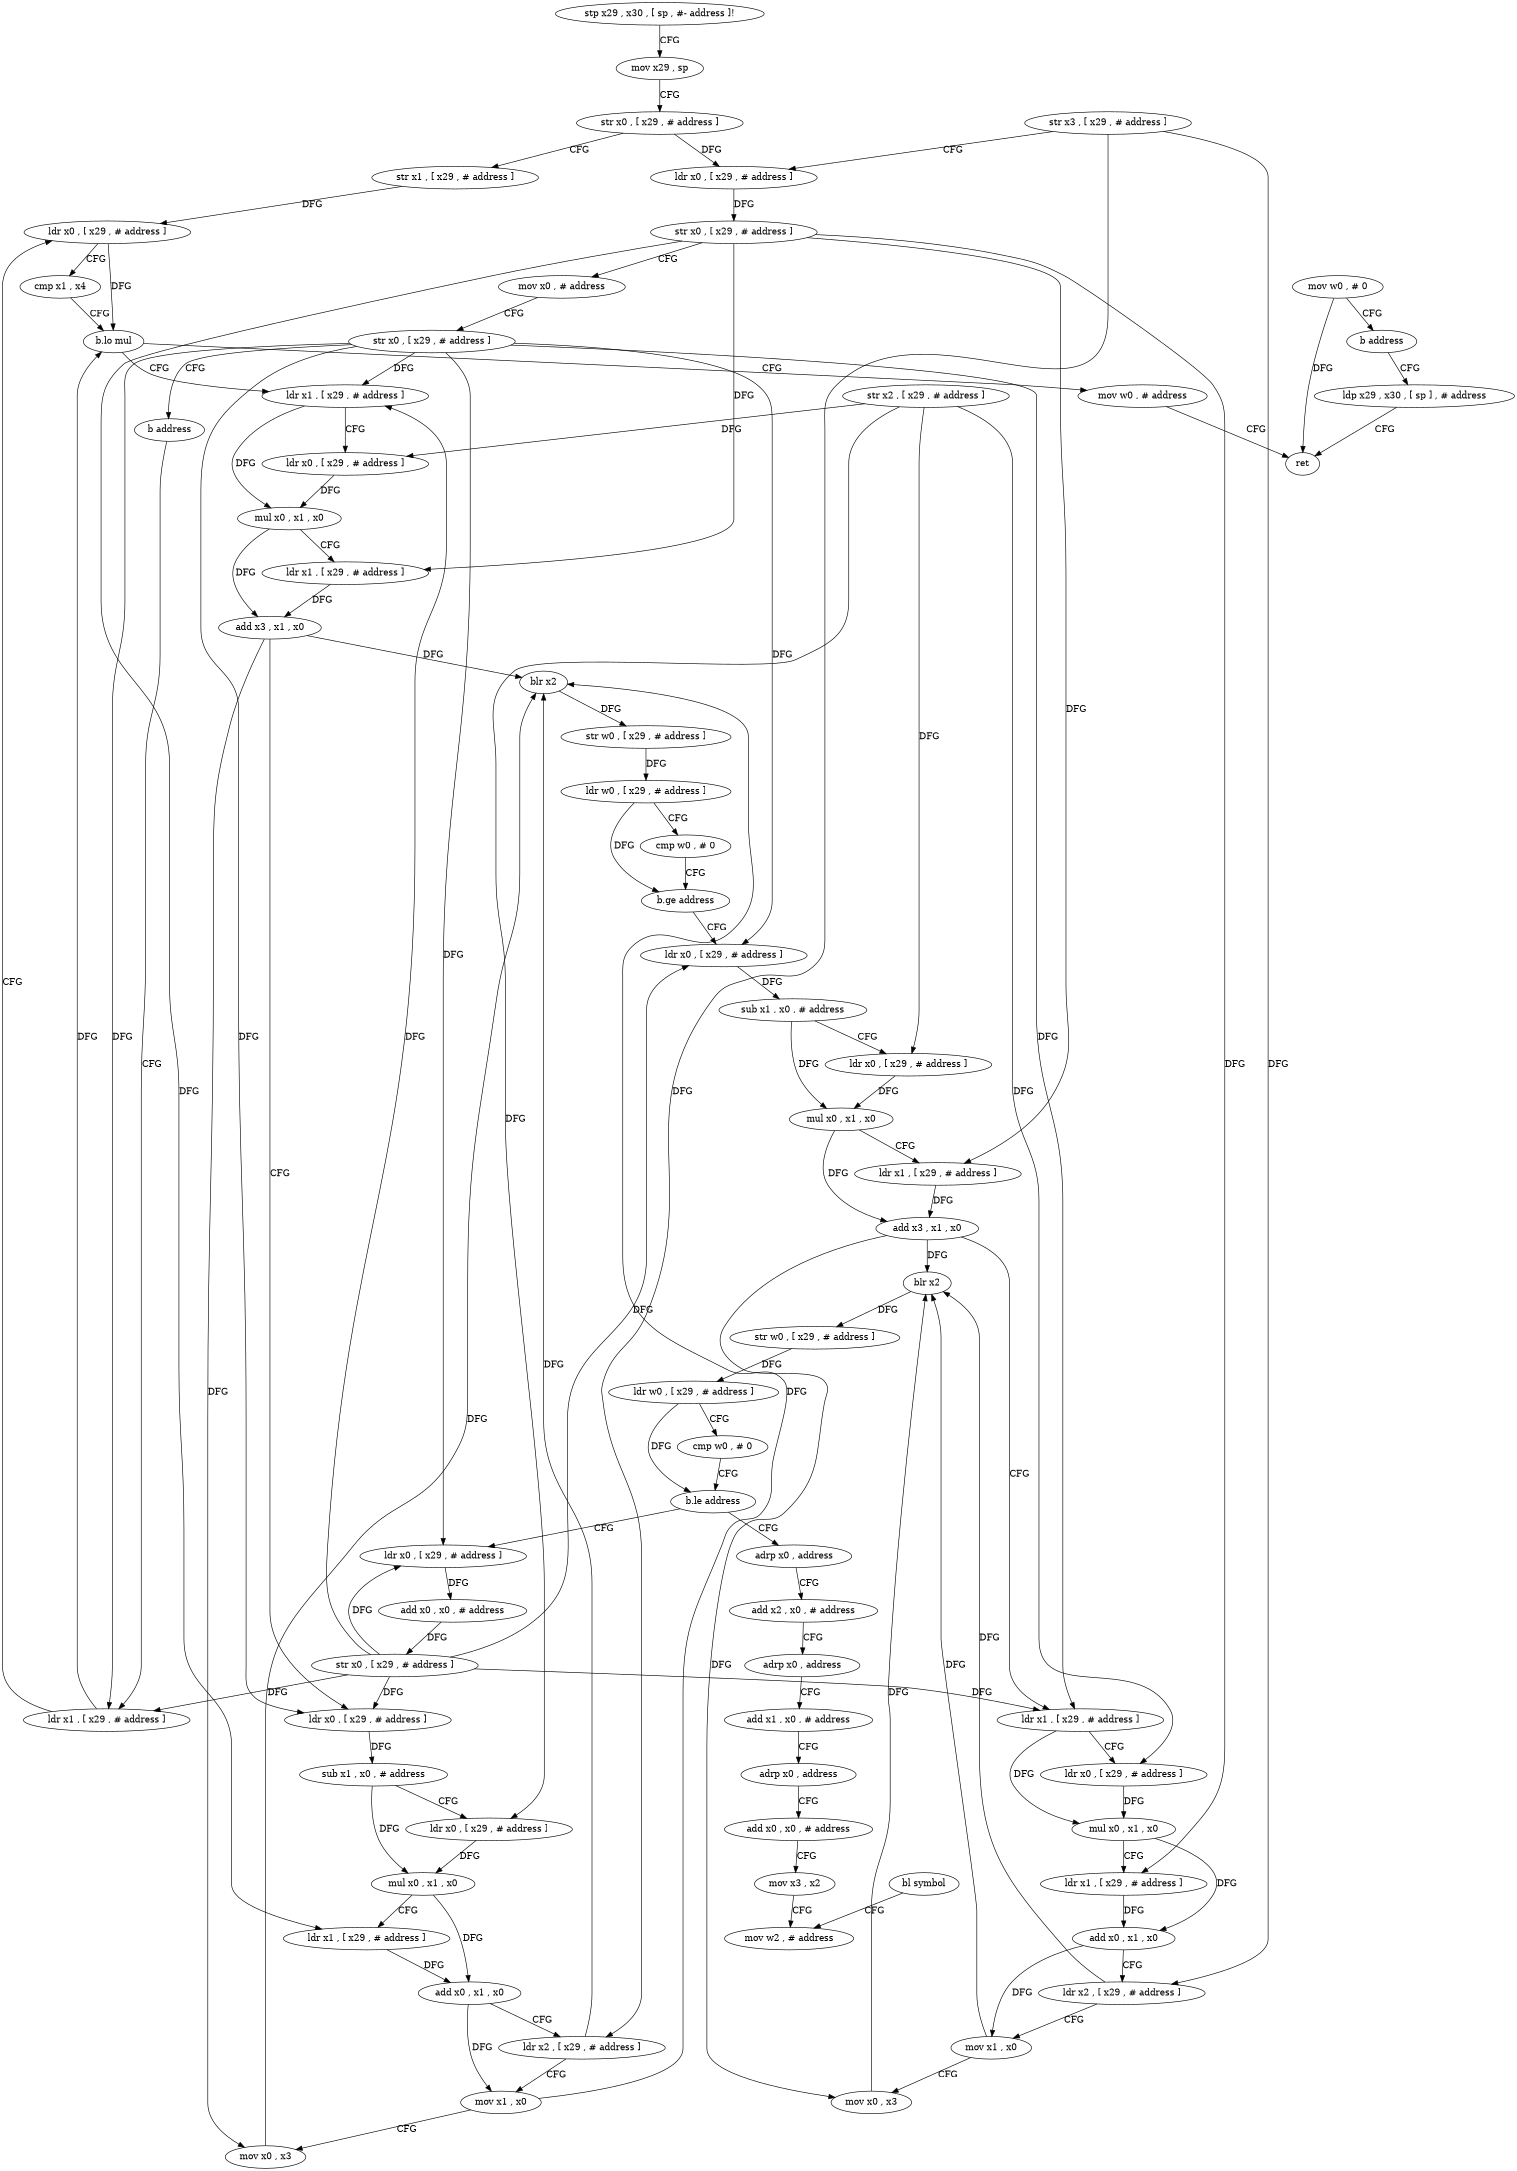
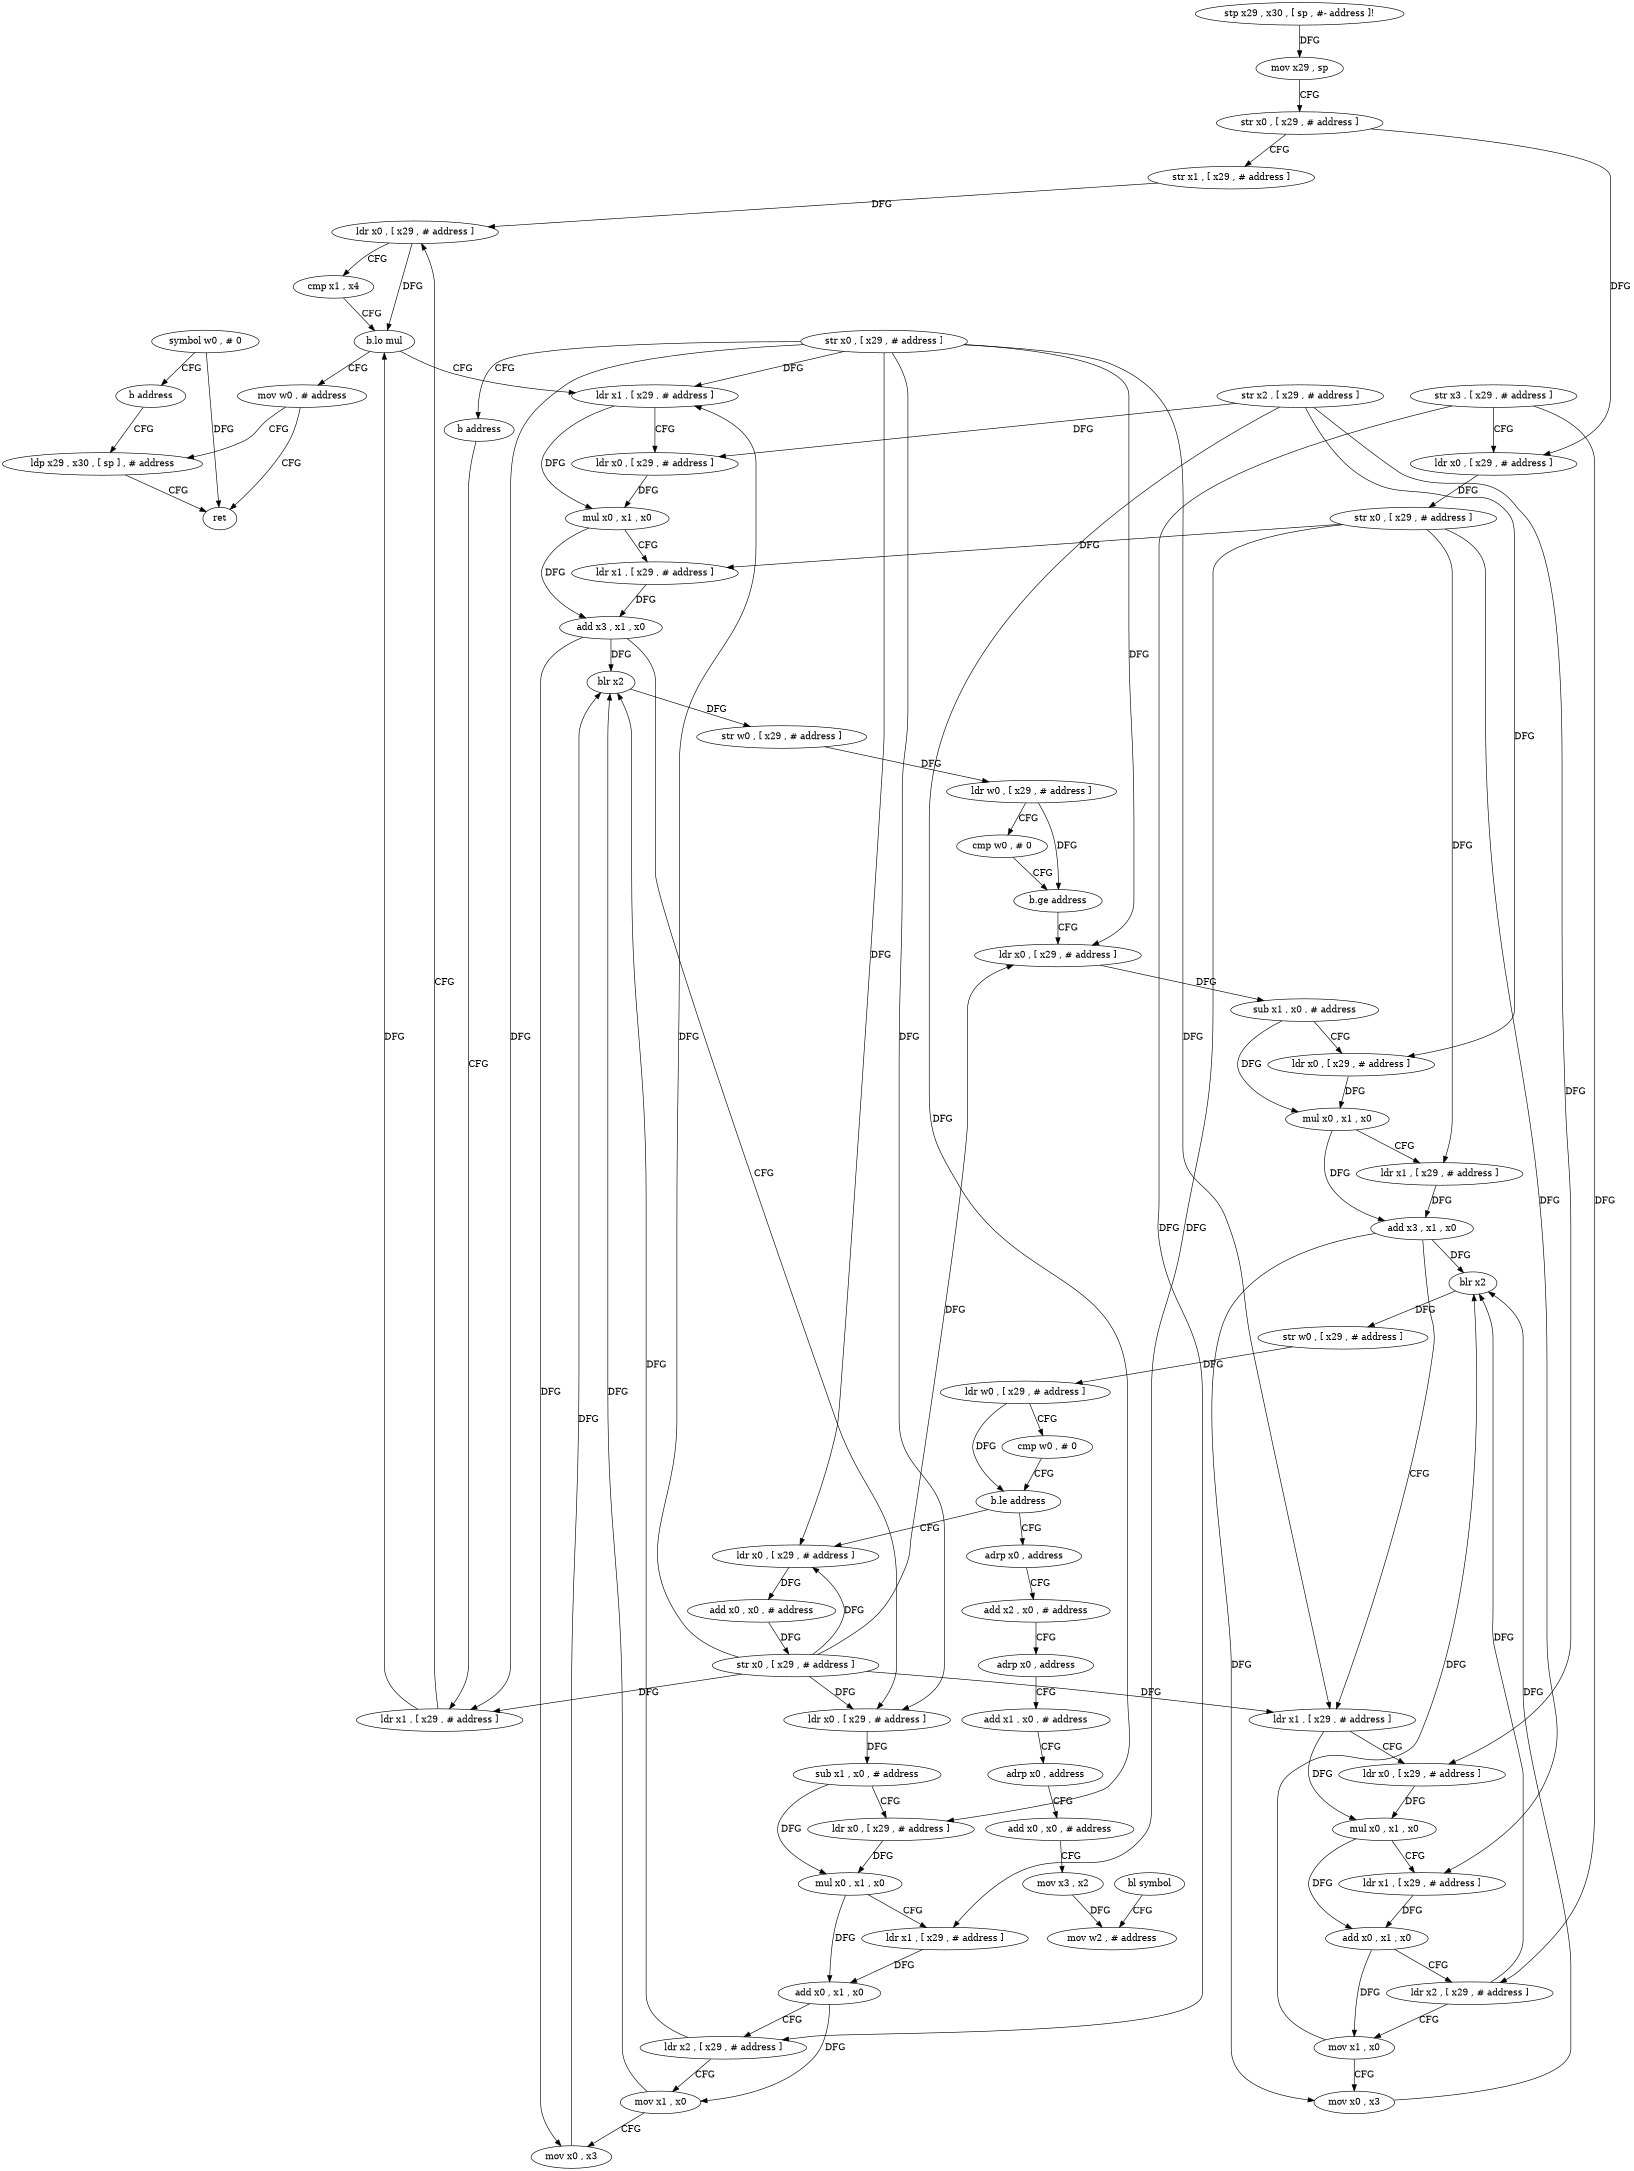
(670, 41) -> (1310, 41)
(562, 287) -> none
(1338, 287) -> (205, 342)
none -> (244, 441)
(802, 1911) -> (1100, 1911)
